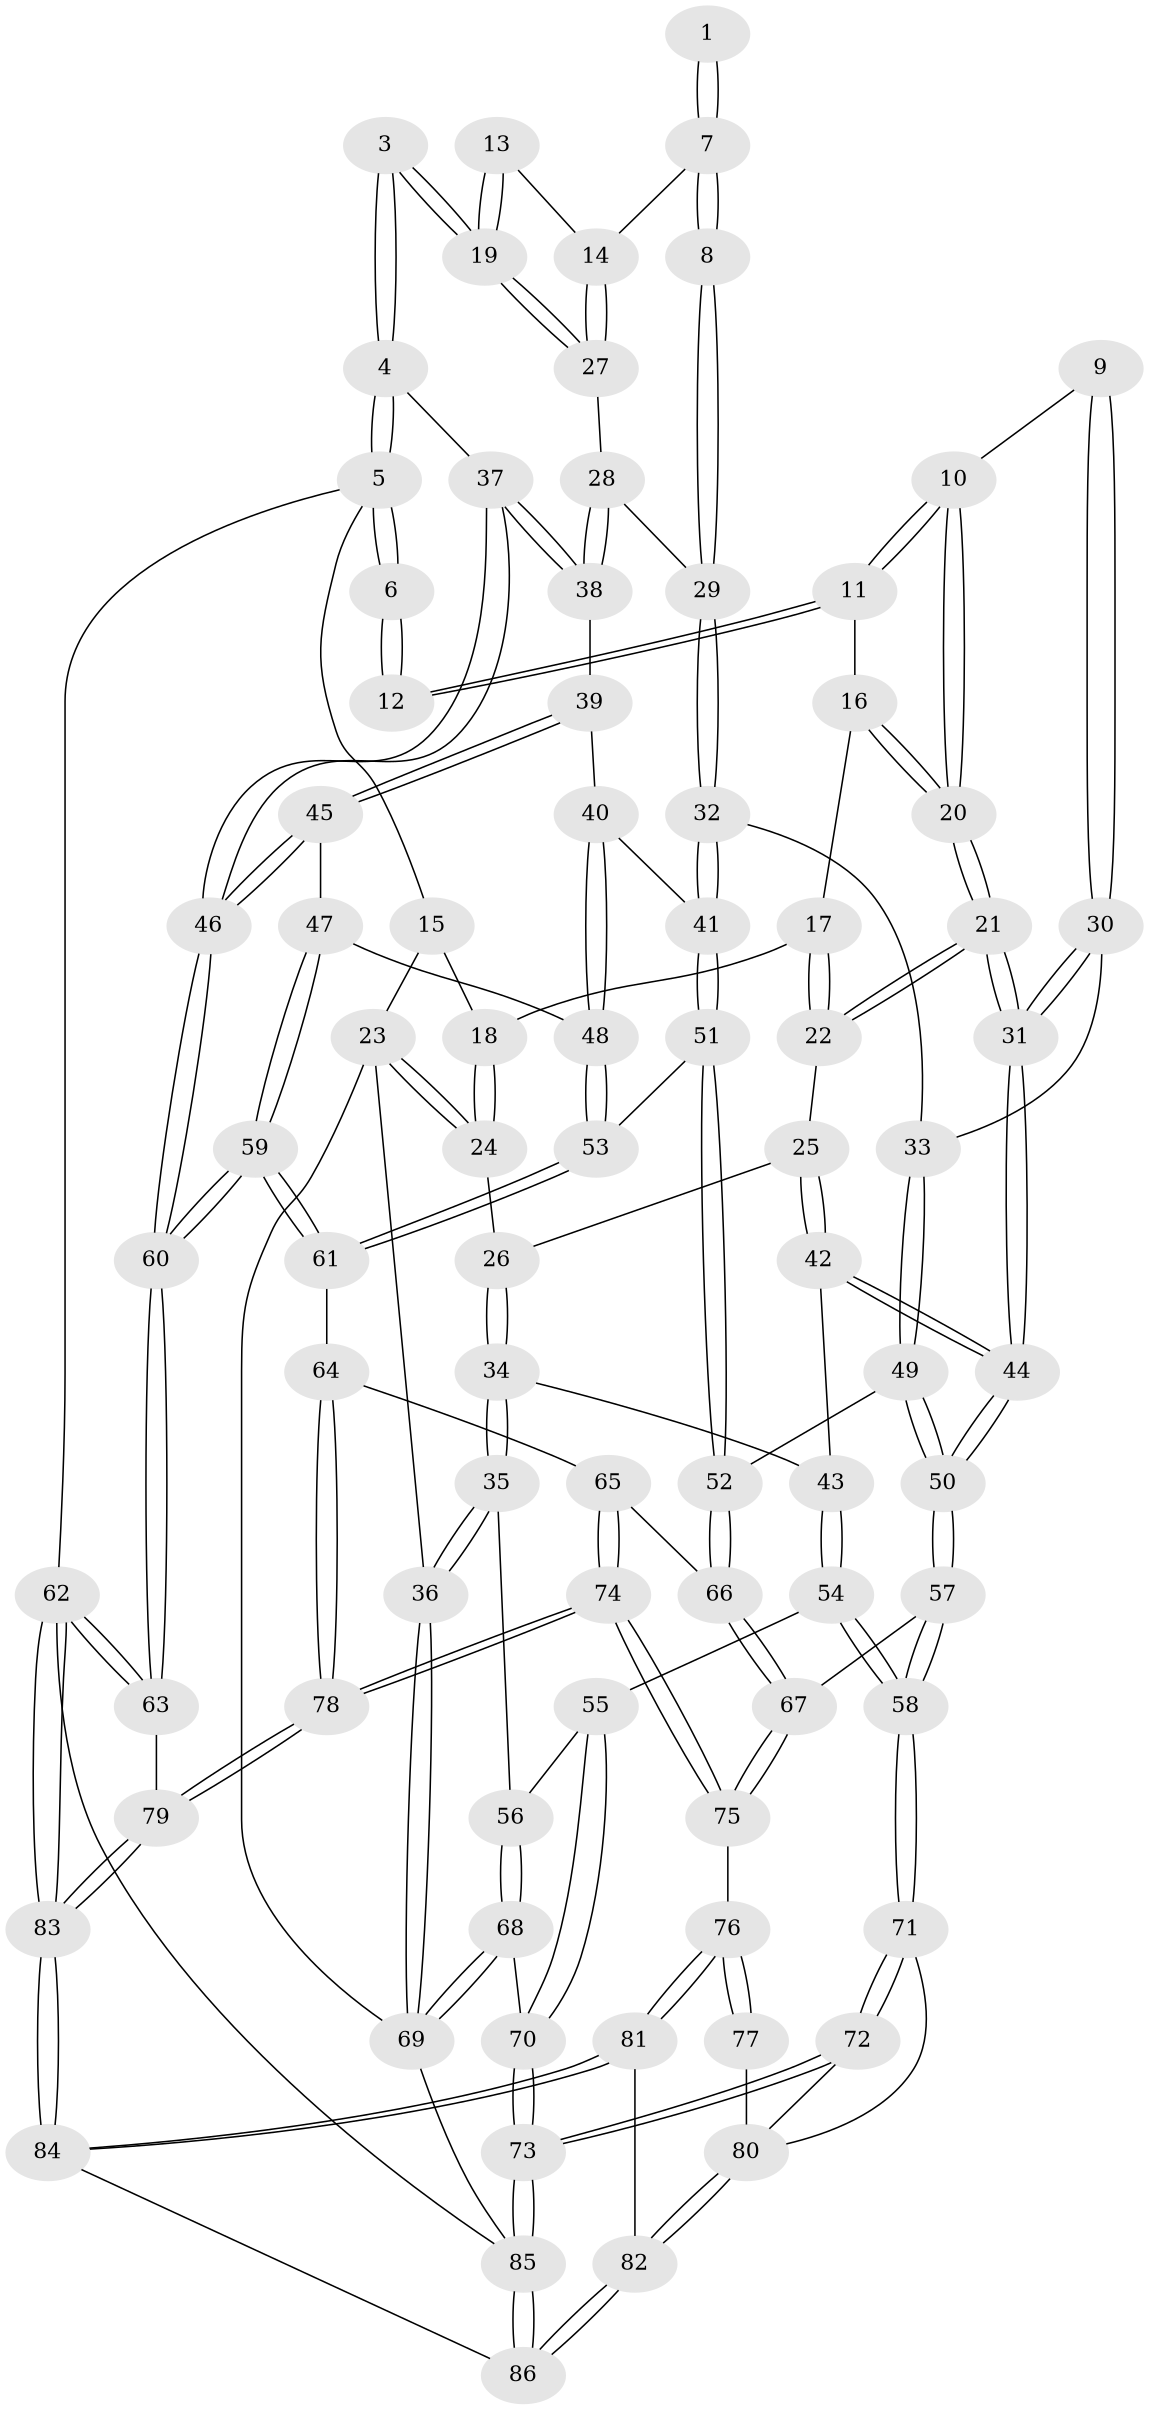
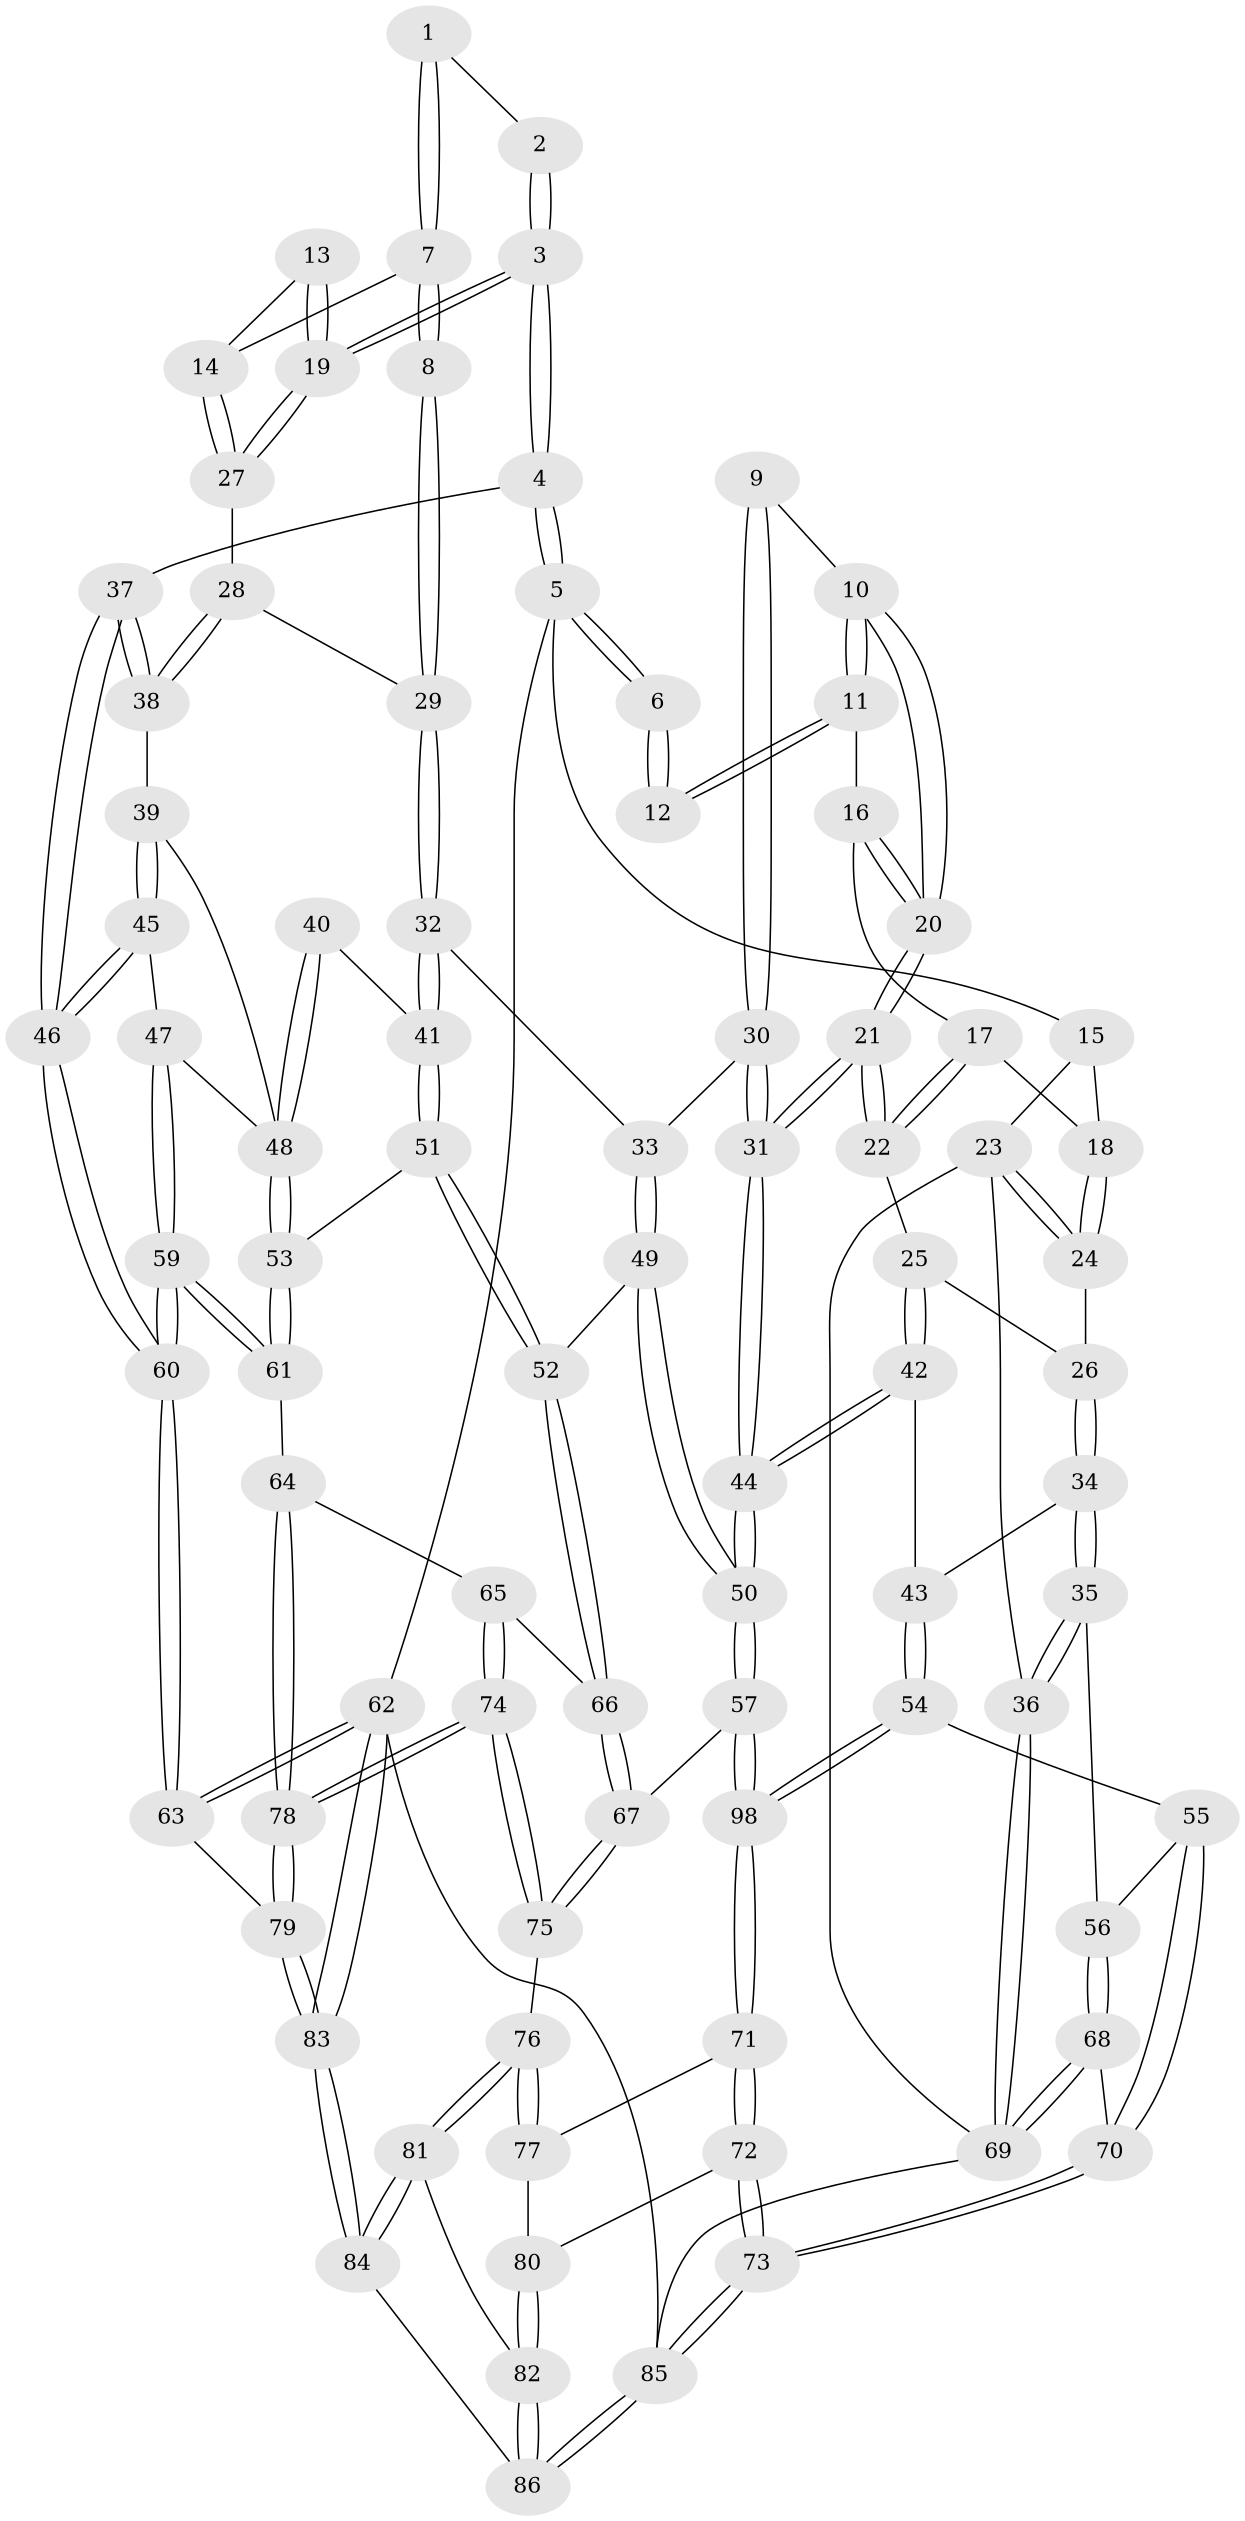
none -> (540, 146)
(593, 759) -> (234, 975)
(906, 1707) -> (745, 1818)
(903, 2083) -> (637, 2097)
